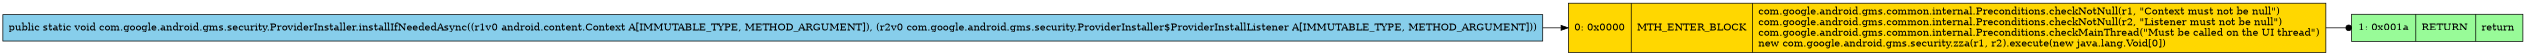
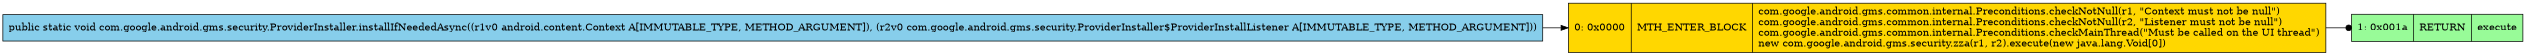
(2498, 27) -> (2497, 27)
